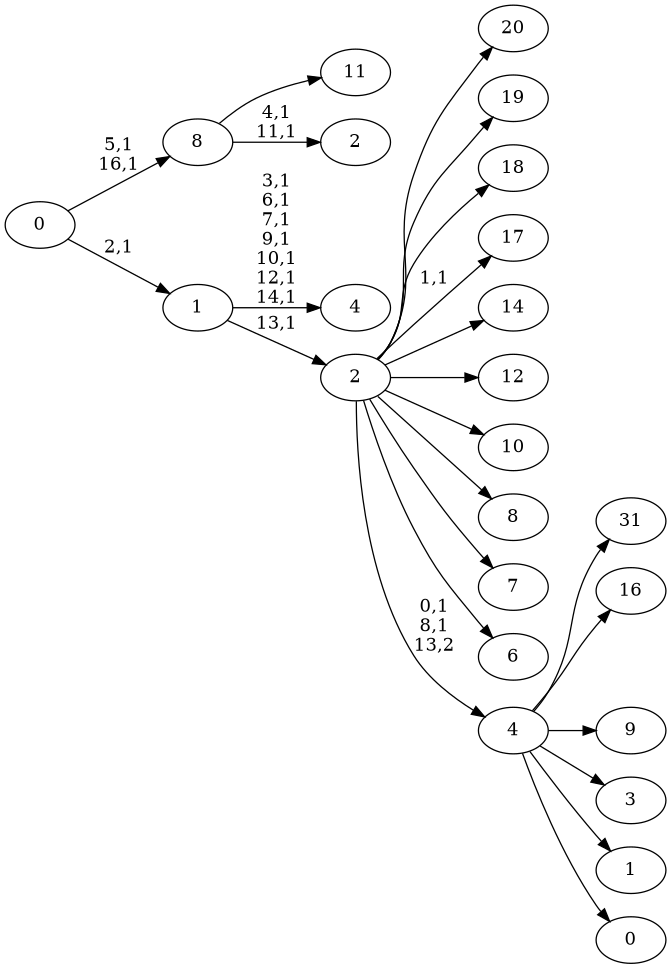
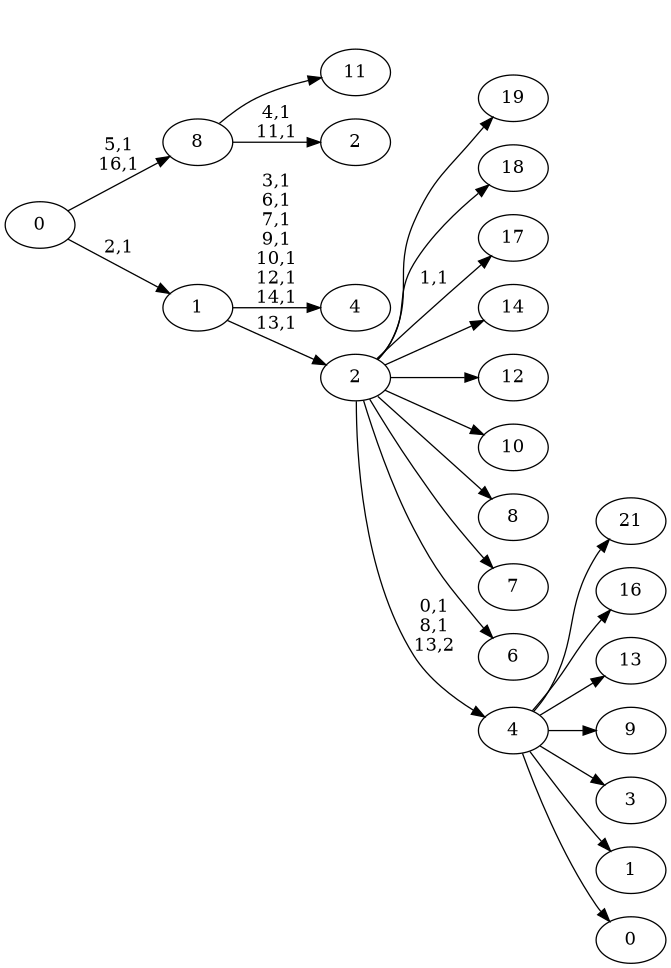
(513, 28) -> none
(631, 521) -> (631, 521)
none -> (631, 661)
